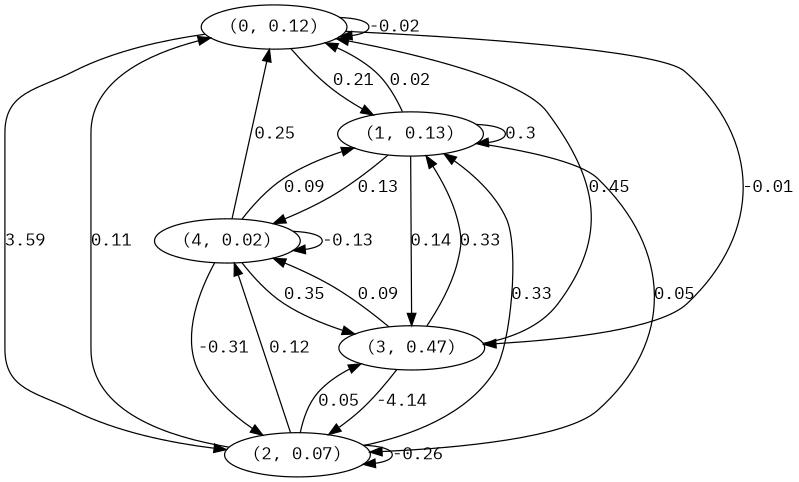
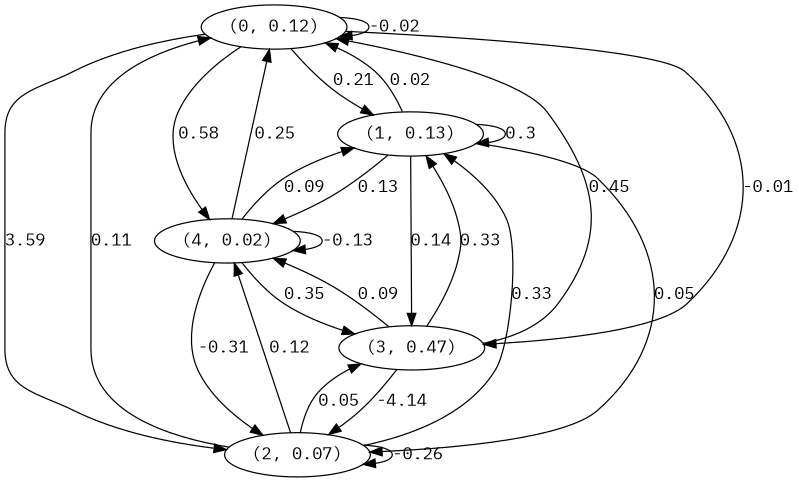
none -> (176, 118)
